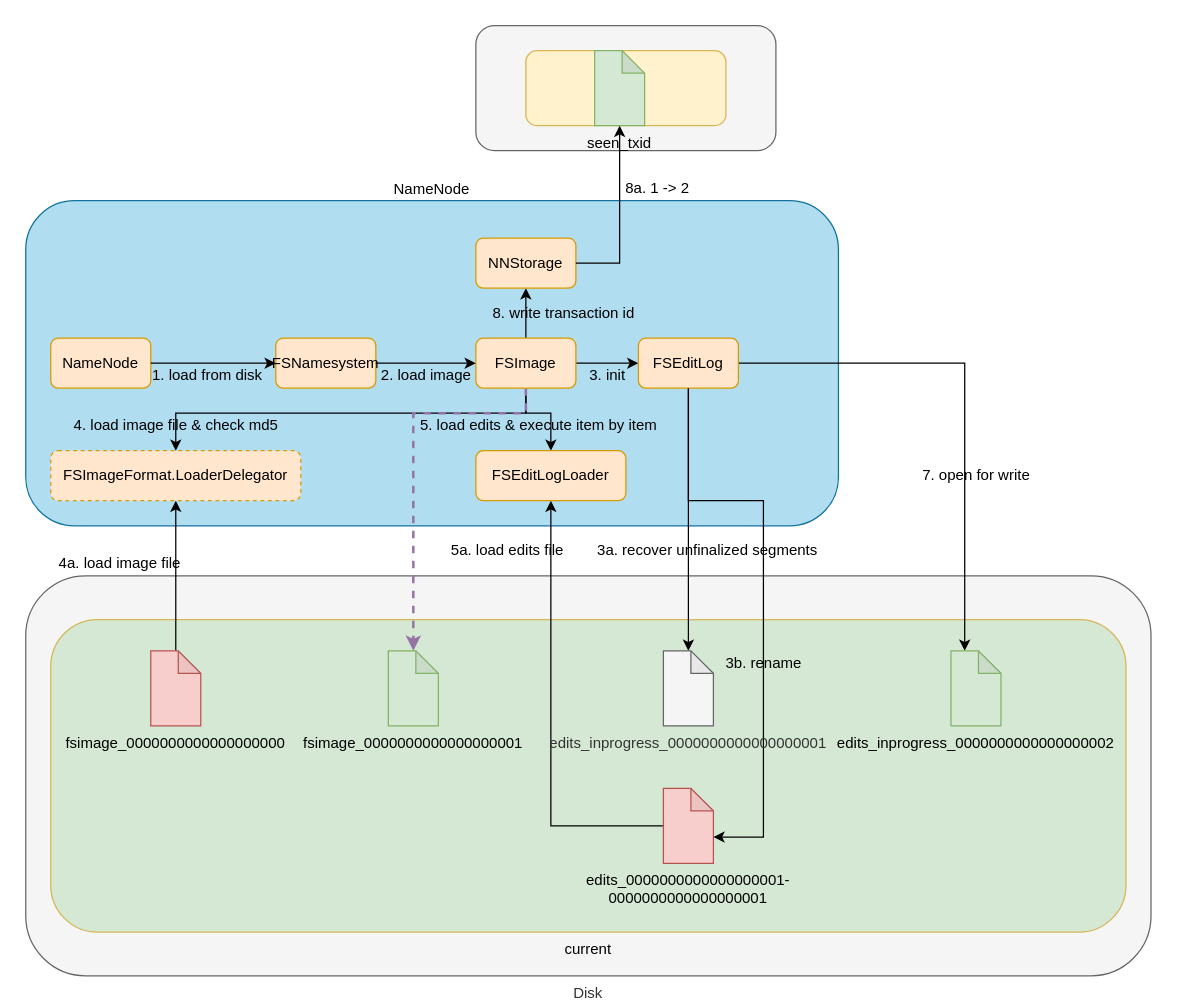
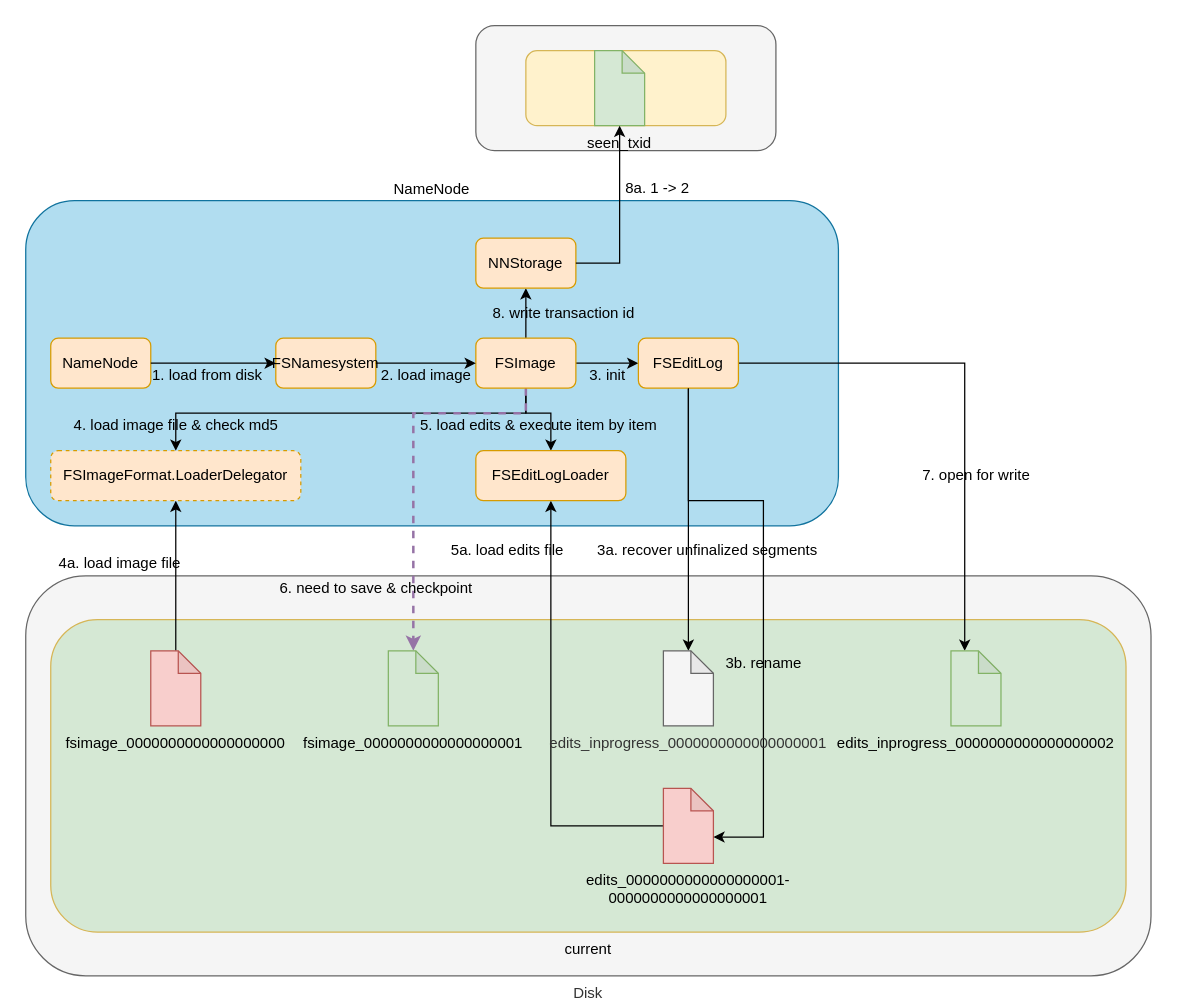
none -> (376, 588)
